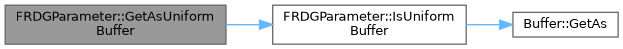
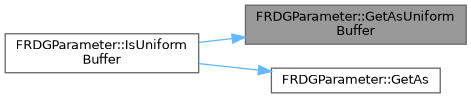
(243, 25) -> (216, 40)
(566, 25) -> (356, 81)
